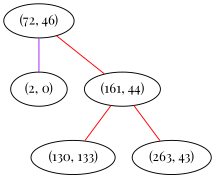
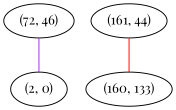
(81, 55) -> none
(73, 157) -> (129, 89)
(172, 157) -> none
